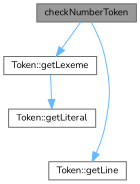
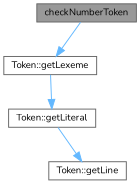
(109, 87) -> (67, 141)
